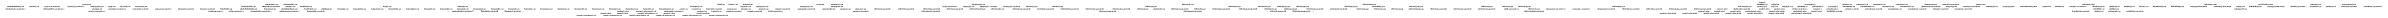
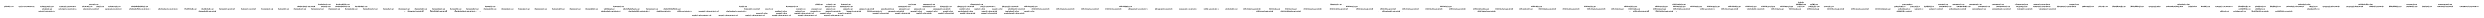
none -> (618, 7)
